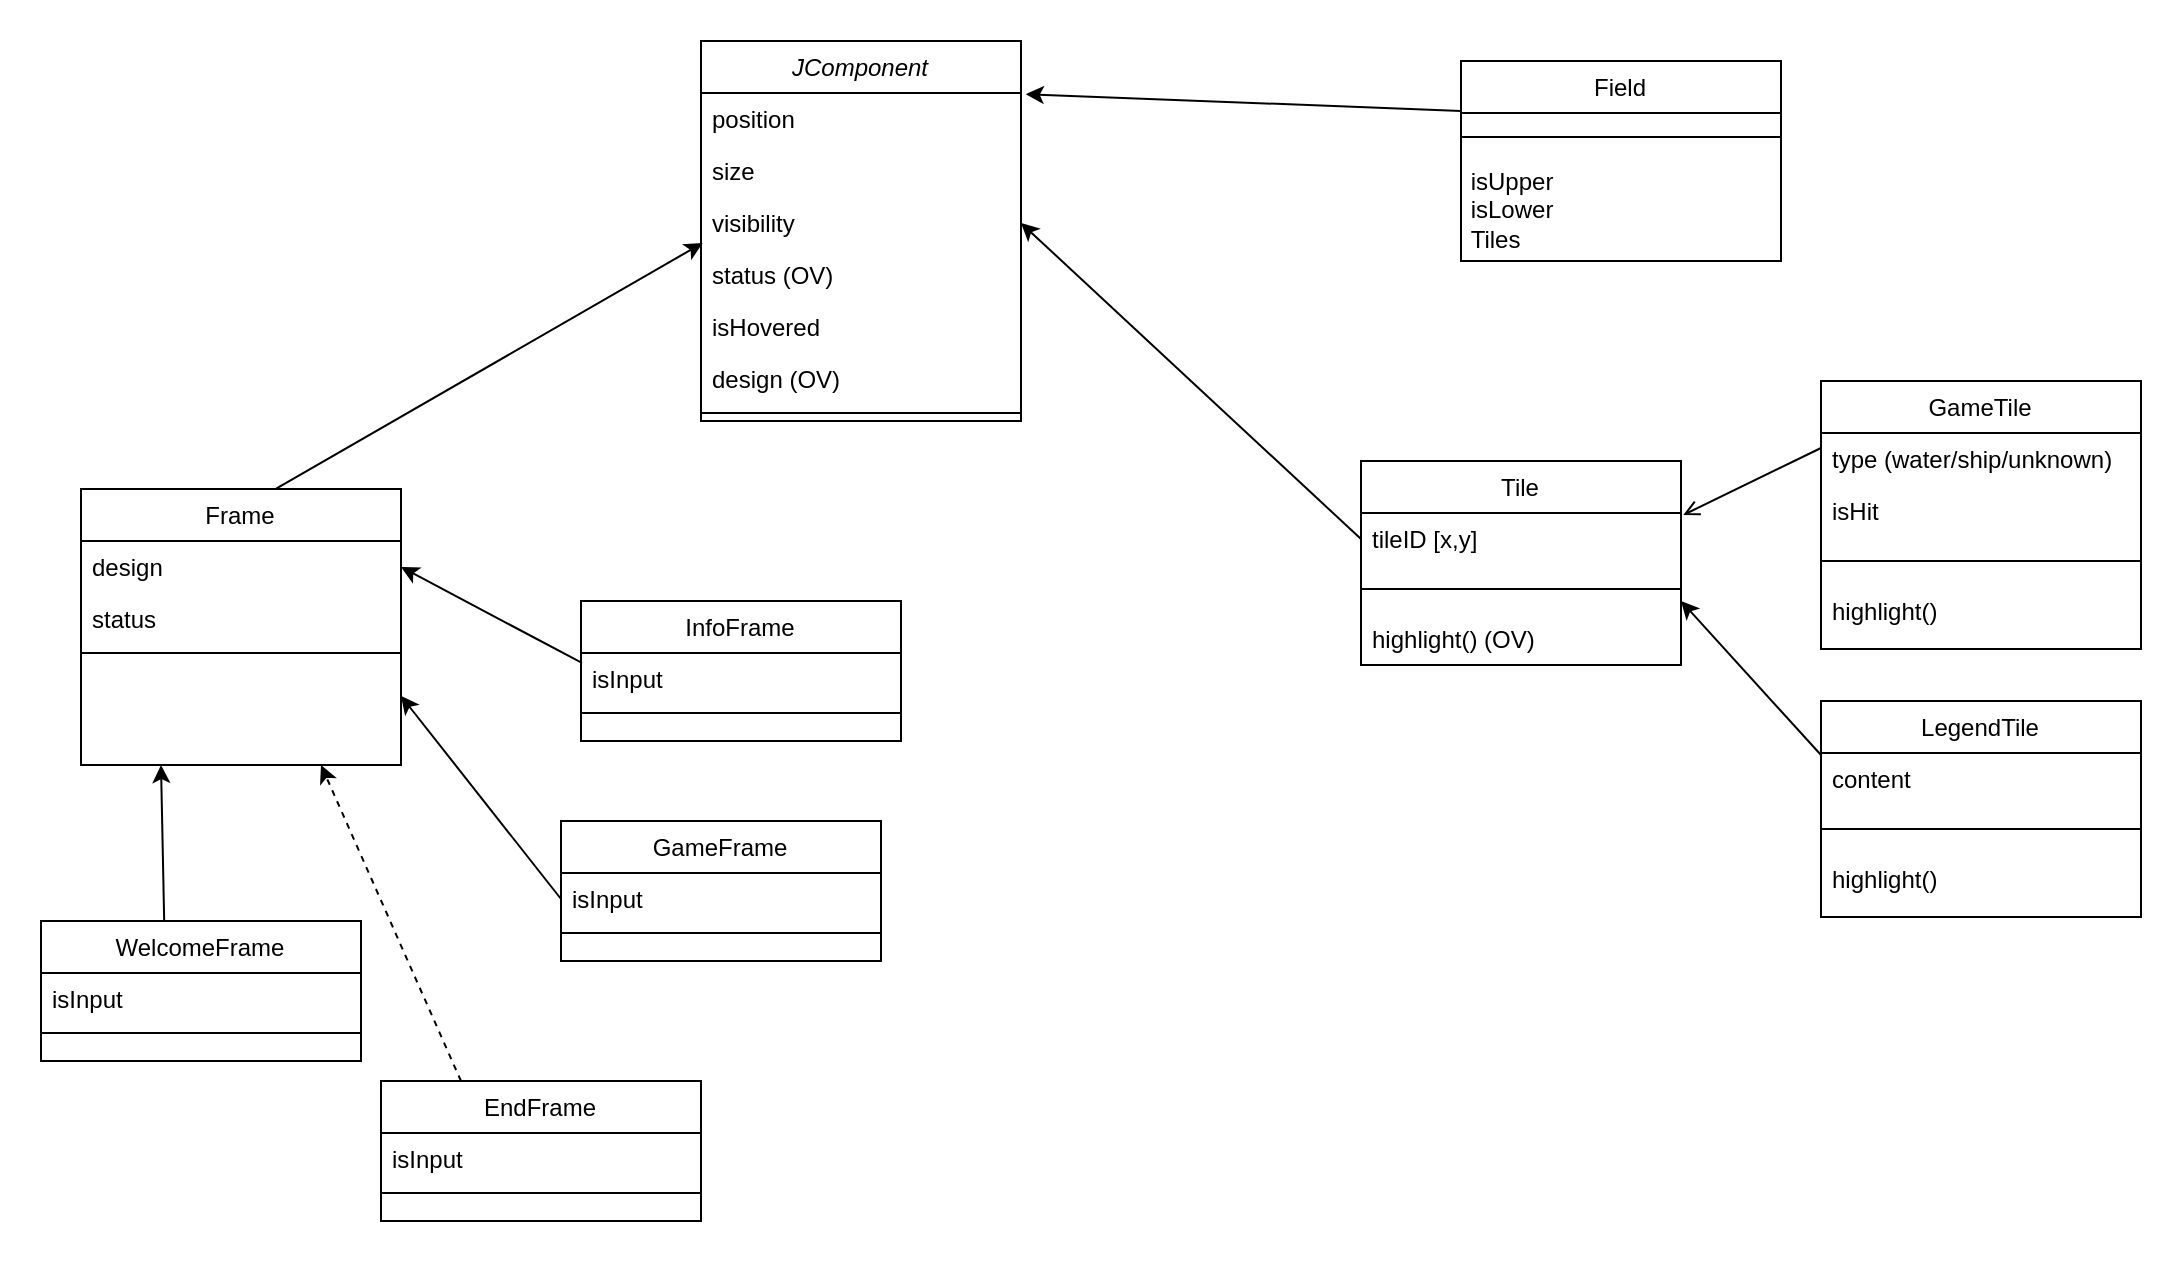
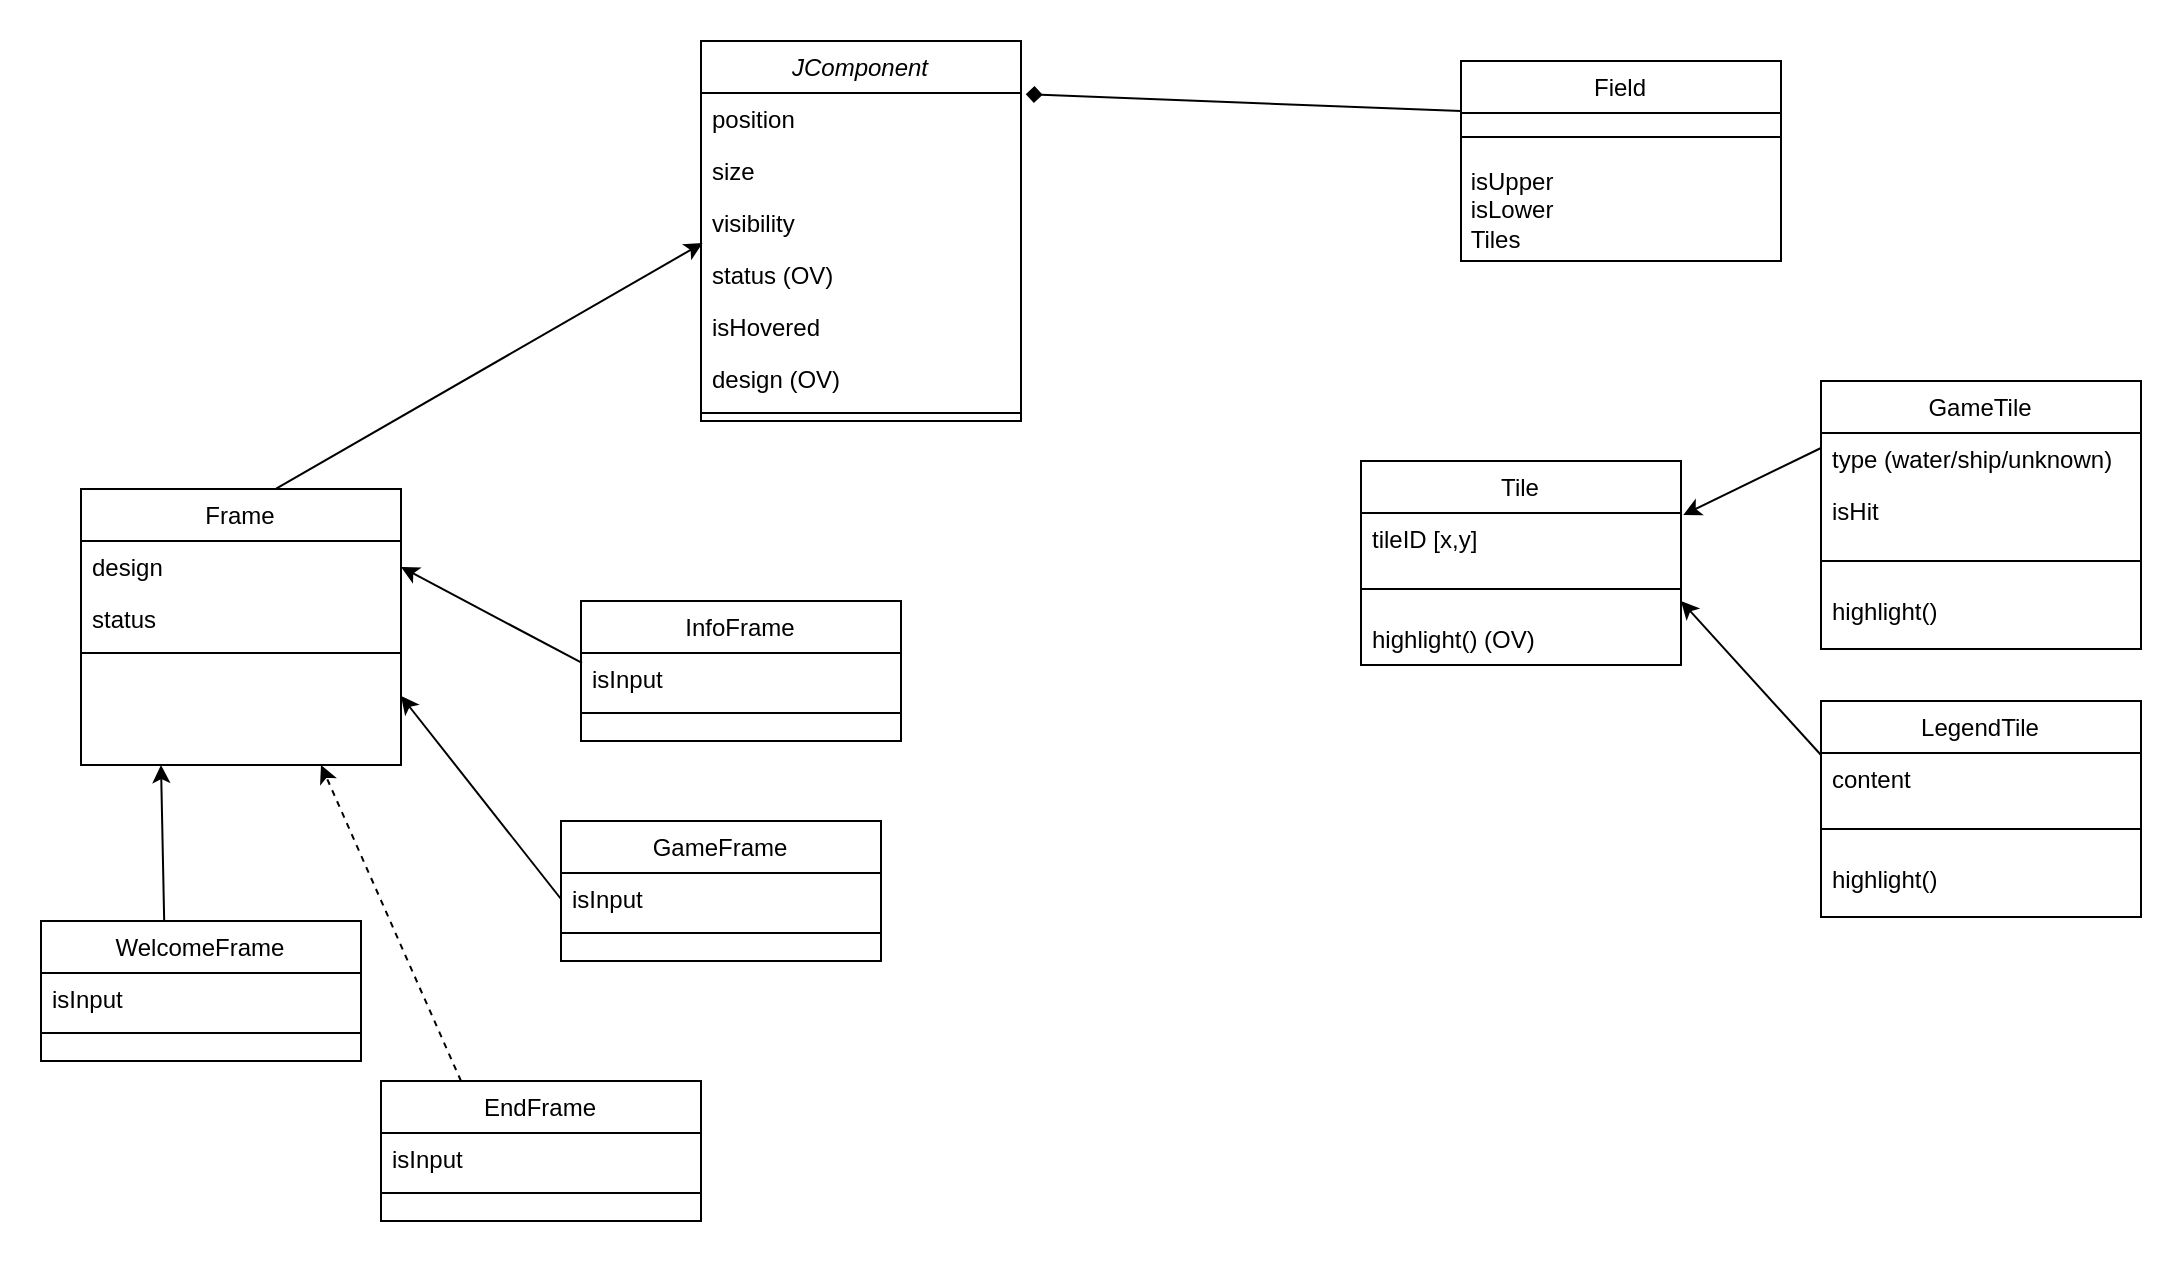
(1041, 95) -> (1042, 95)
(1195, 384) -> none
(1694, 510) -> (1697, 509)
